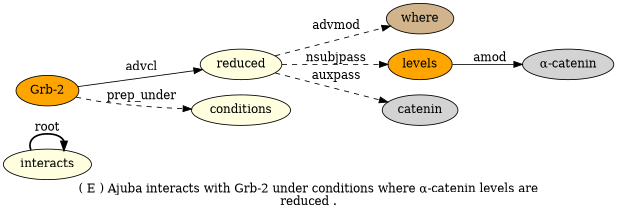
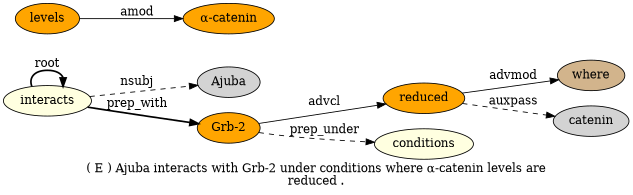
(329, 42) -> (506, 87)
(241, 64) -> (424, 98)
(331, 64) -> none
(568, 64) -> (229, 19)
none -> (229, 82)
none -> (139, 115)
